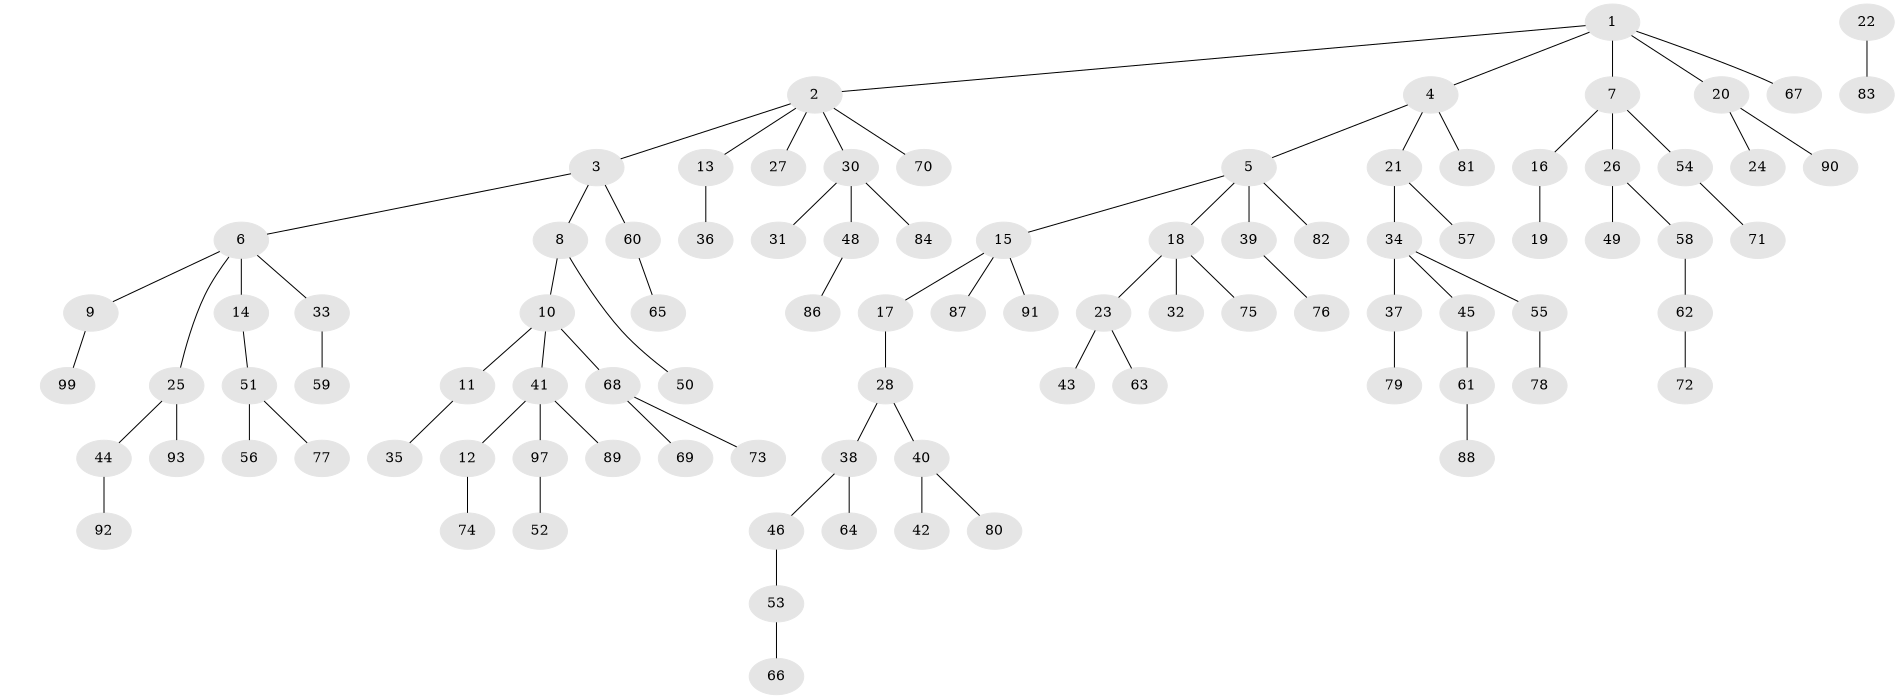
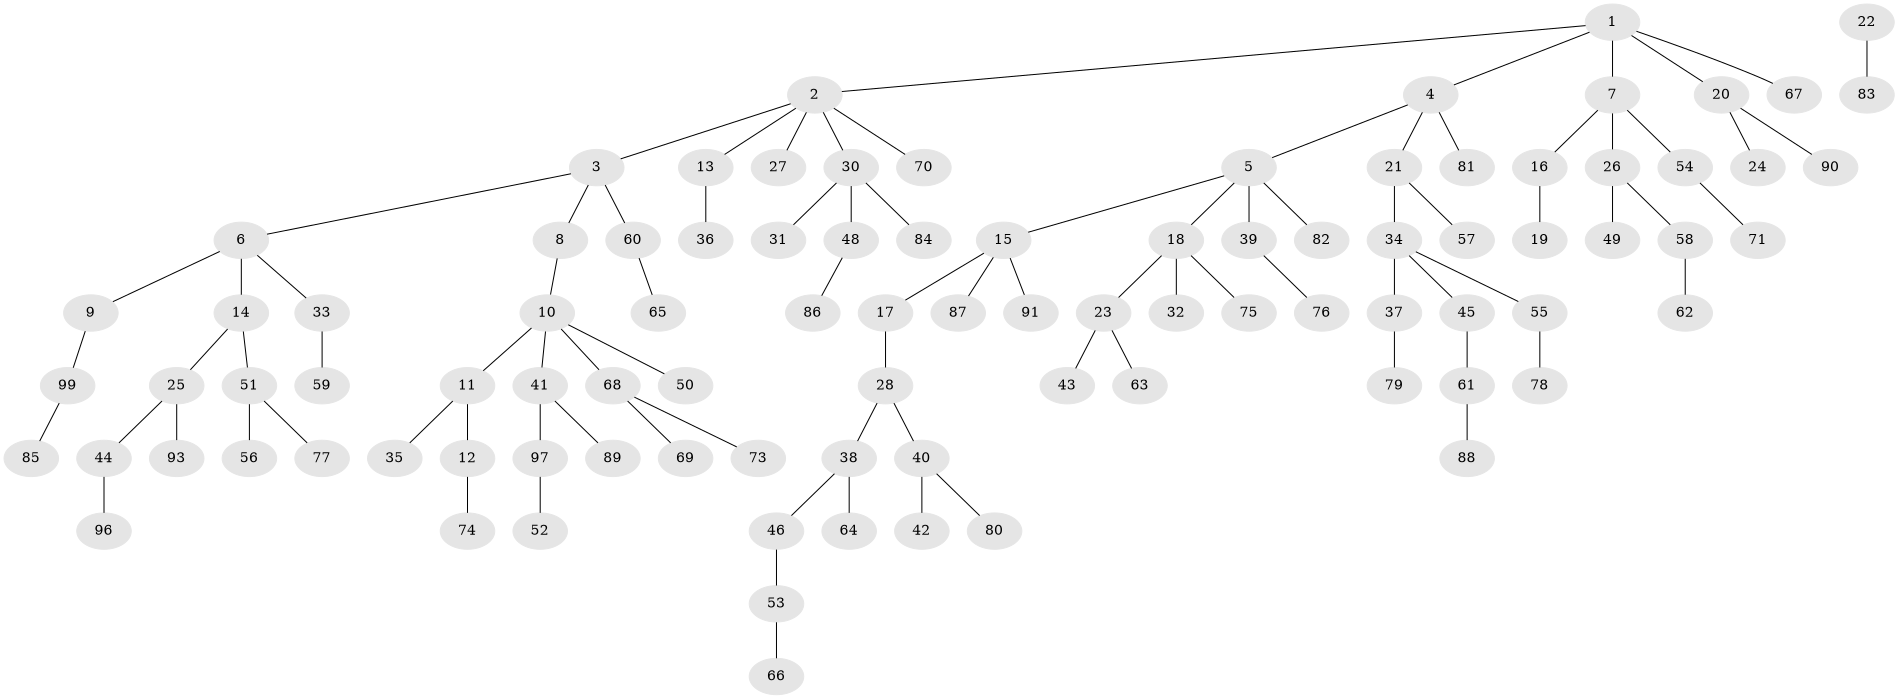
(199, 310) -> (209, 349)
(613, 320) -> (616, 349)
(1685, 386) -> none
(504, 422) -> (468, 422)
none -> (31, 458)
(104, 531) -> (104, 531)
